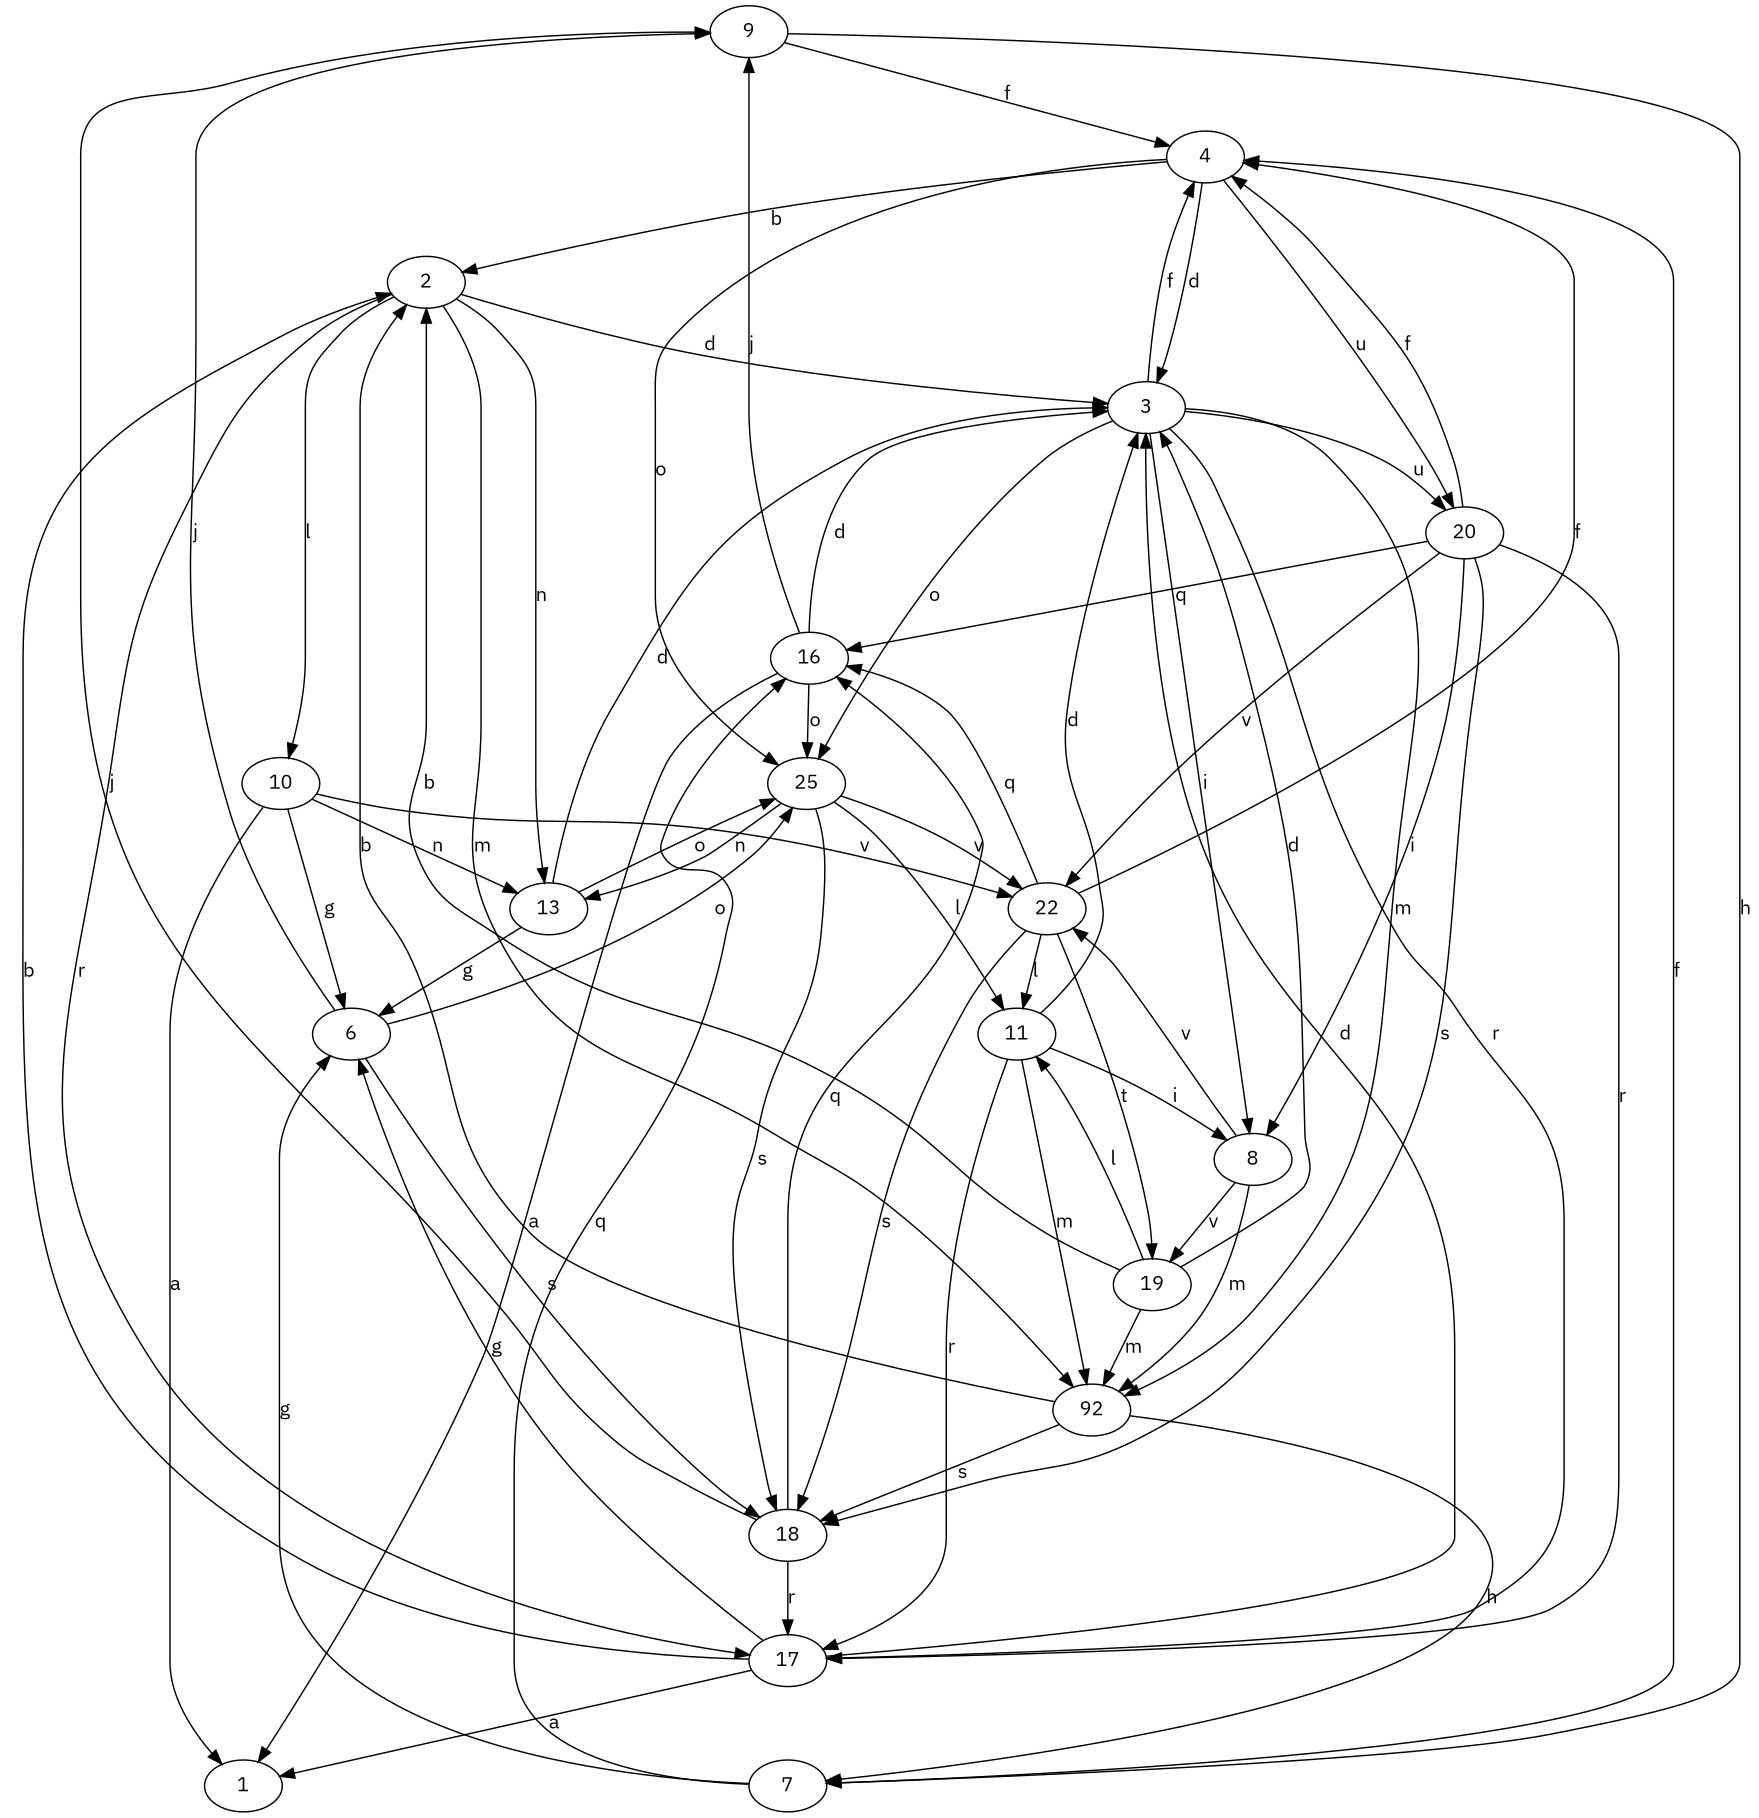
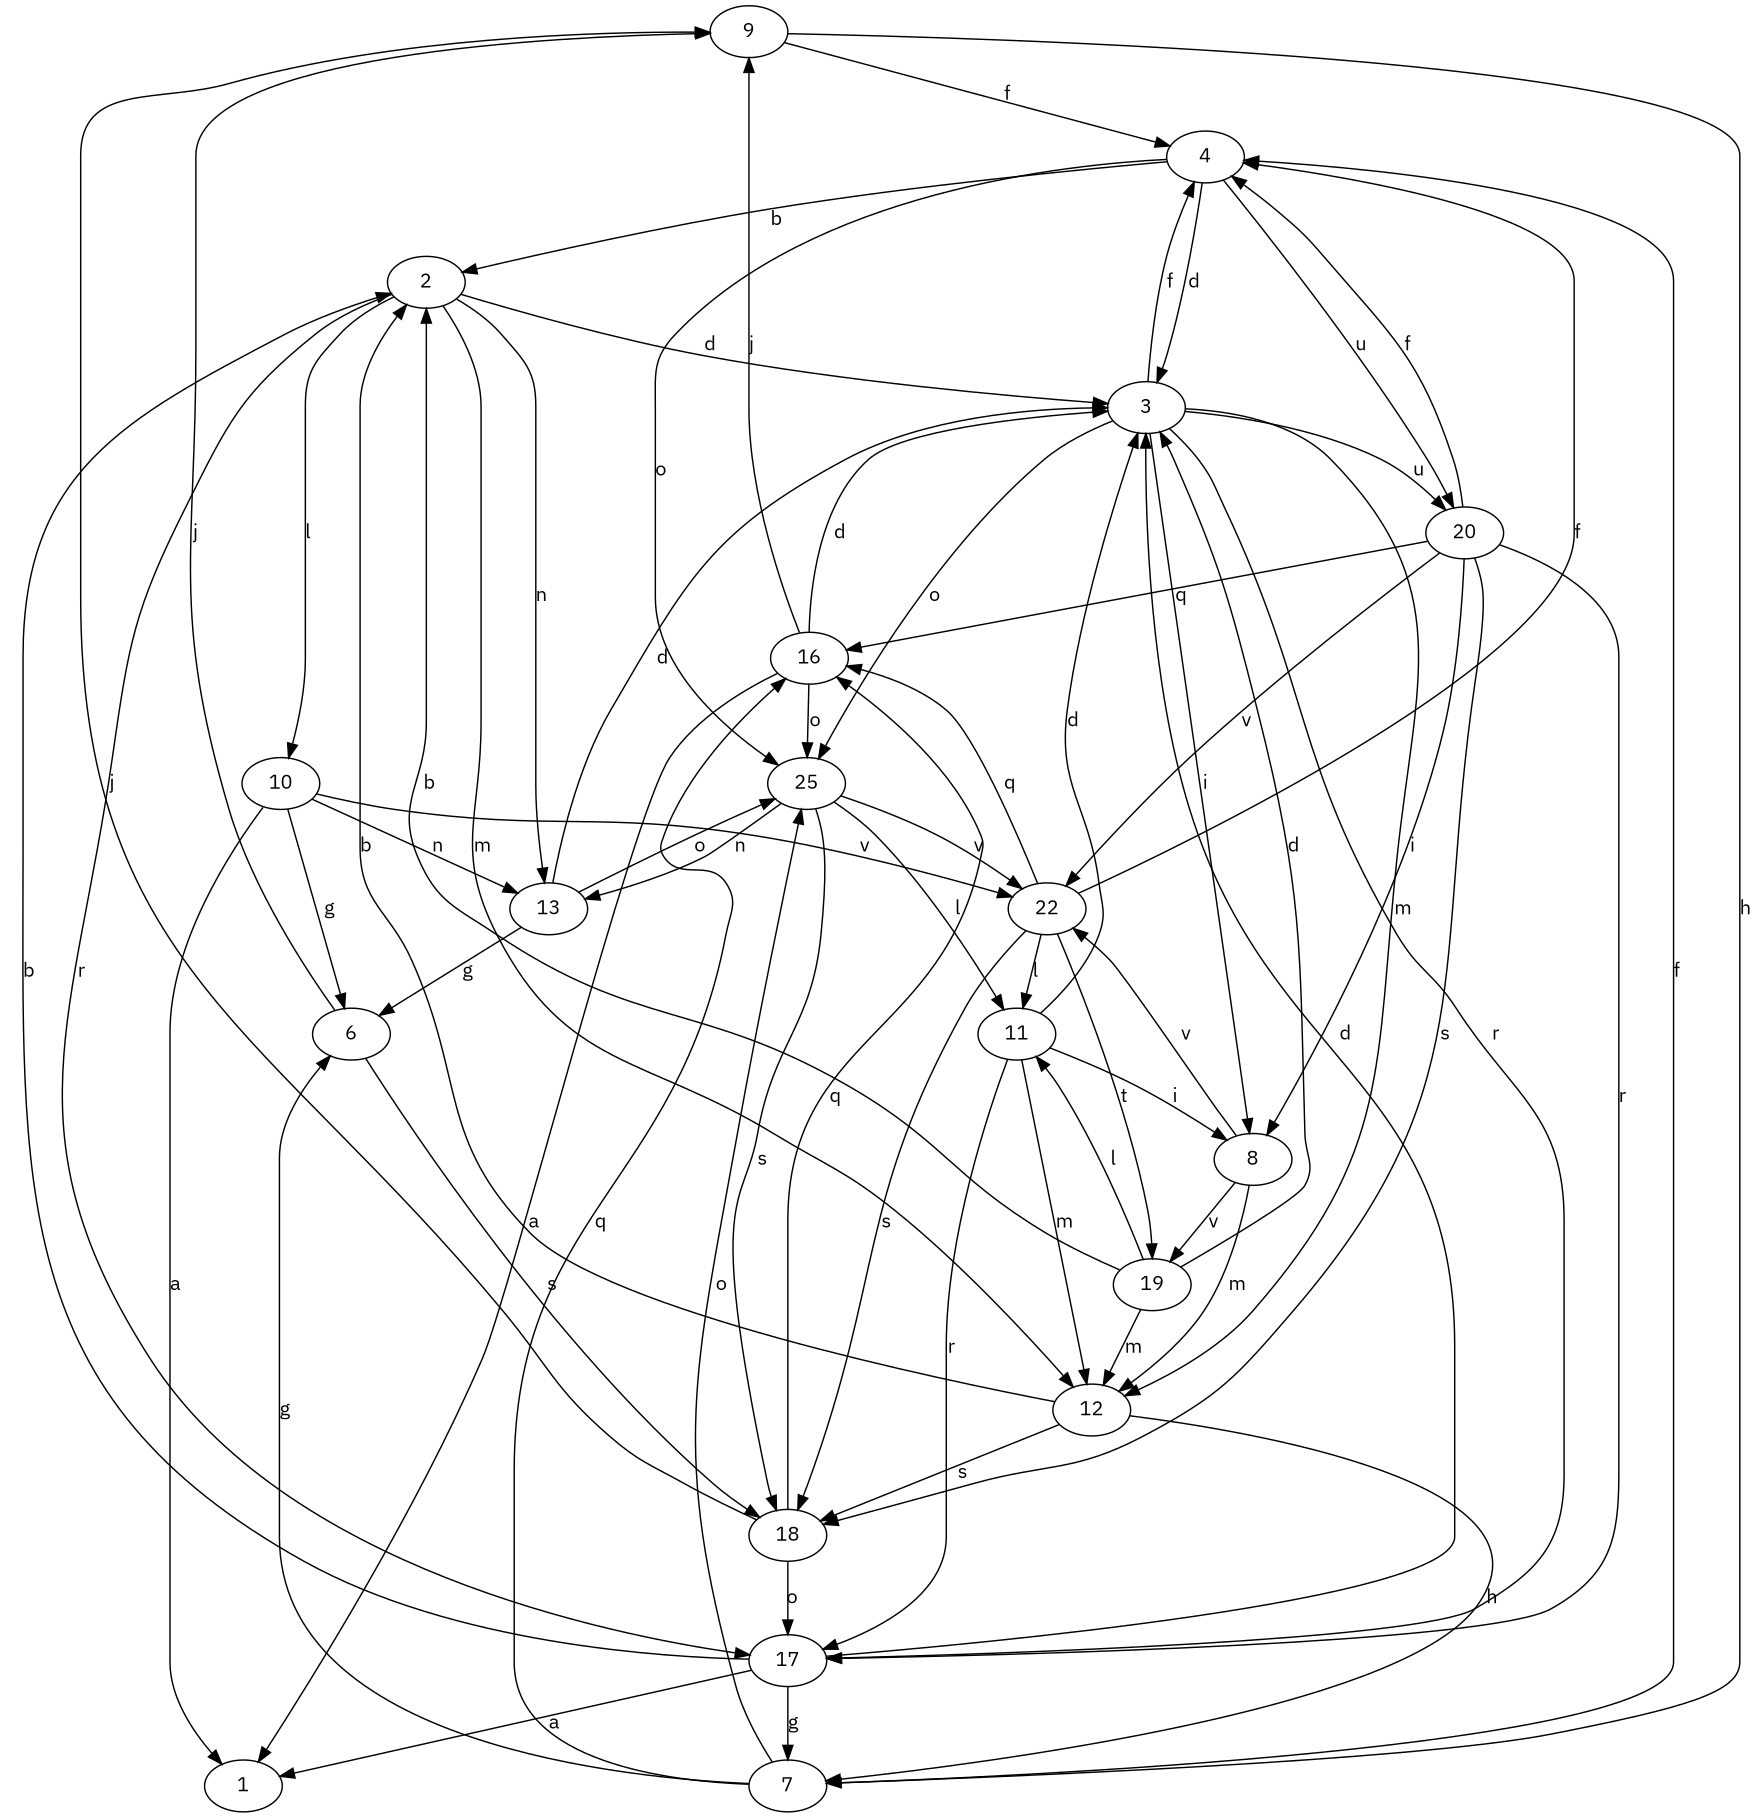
(590, 953) -> (709, 1295)
(504, 1378) -> (788, 1716)
(1092, 1410) -> (1092, 1410)
(792, 1598) -> (792, 1598)
